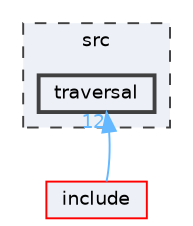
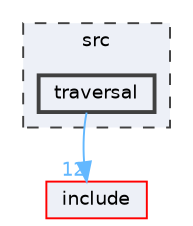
(109, 157) -> (84, 140)
